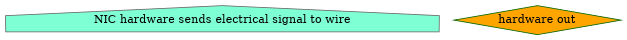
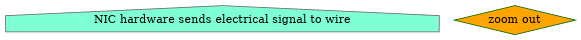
(537, 20) -> (515, 20)
